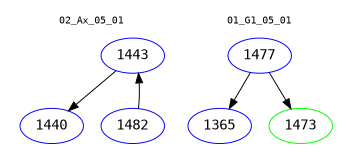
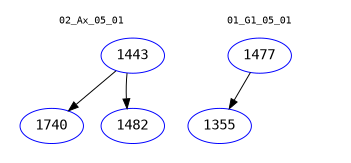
(139, 96) -> (126, 86)
(52, 126) -> (52, 126)
(220, 126) -> (220, 126)
(301, 126) -> none
